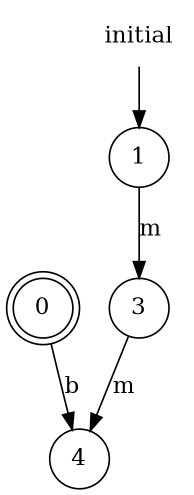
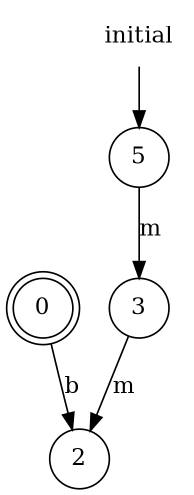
(139, 157) -> (139, 157)
(80, 459) -> (80, 459)
